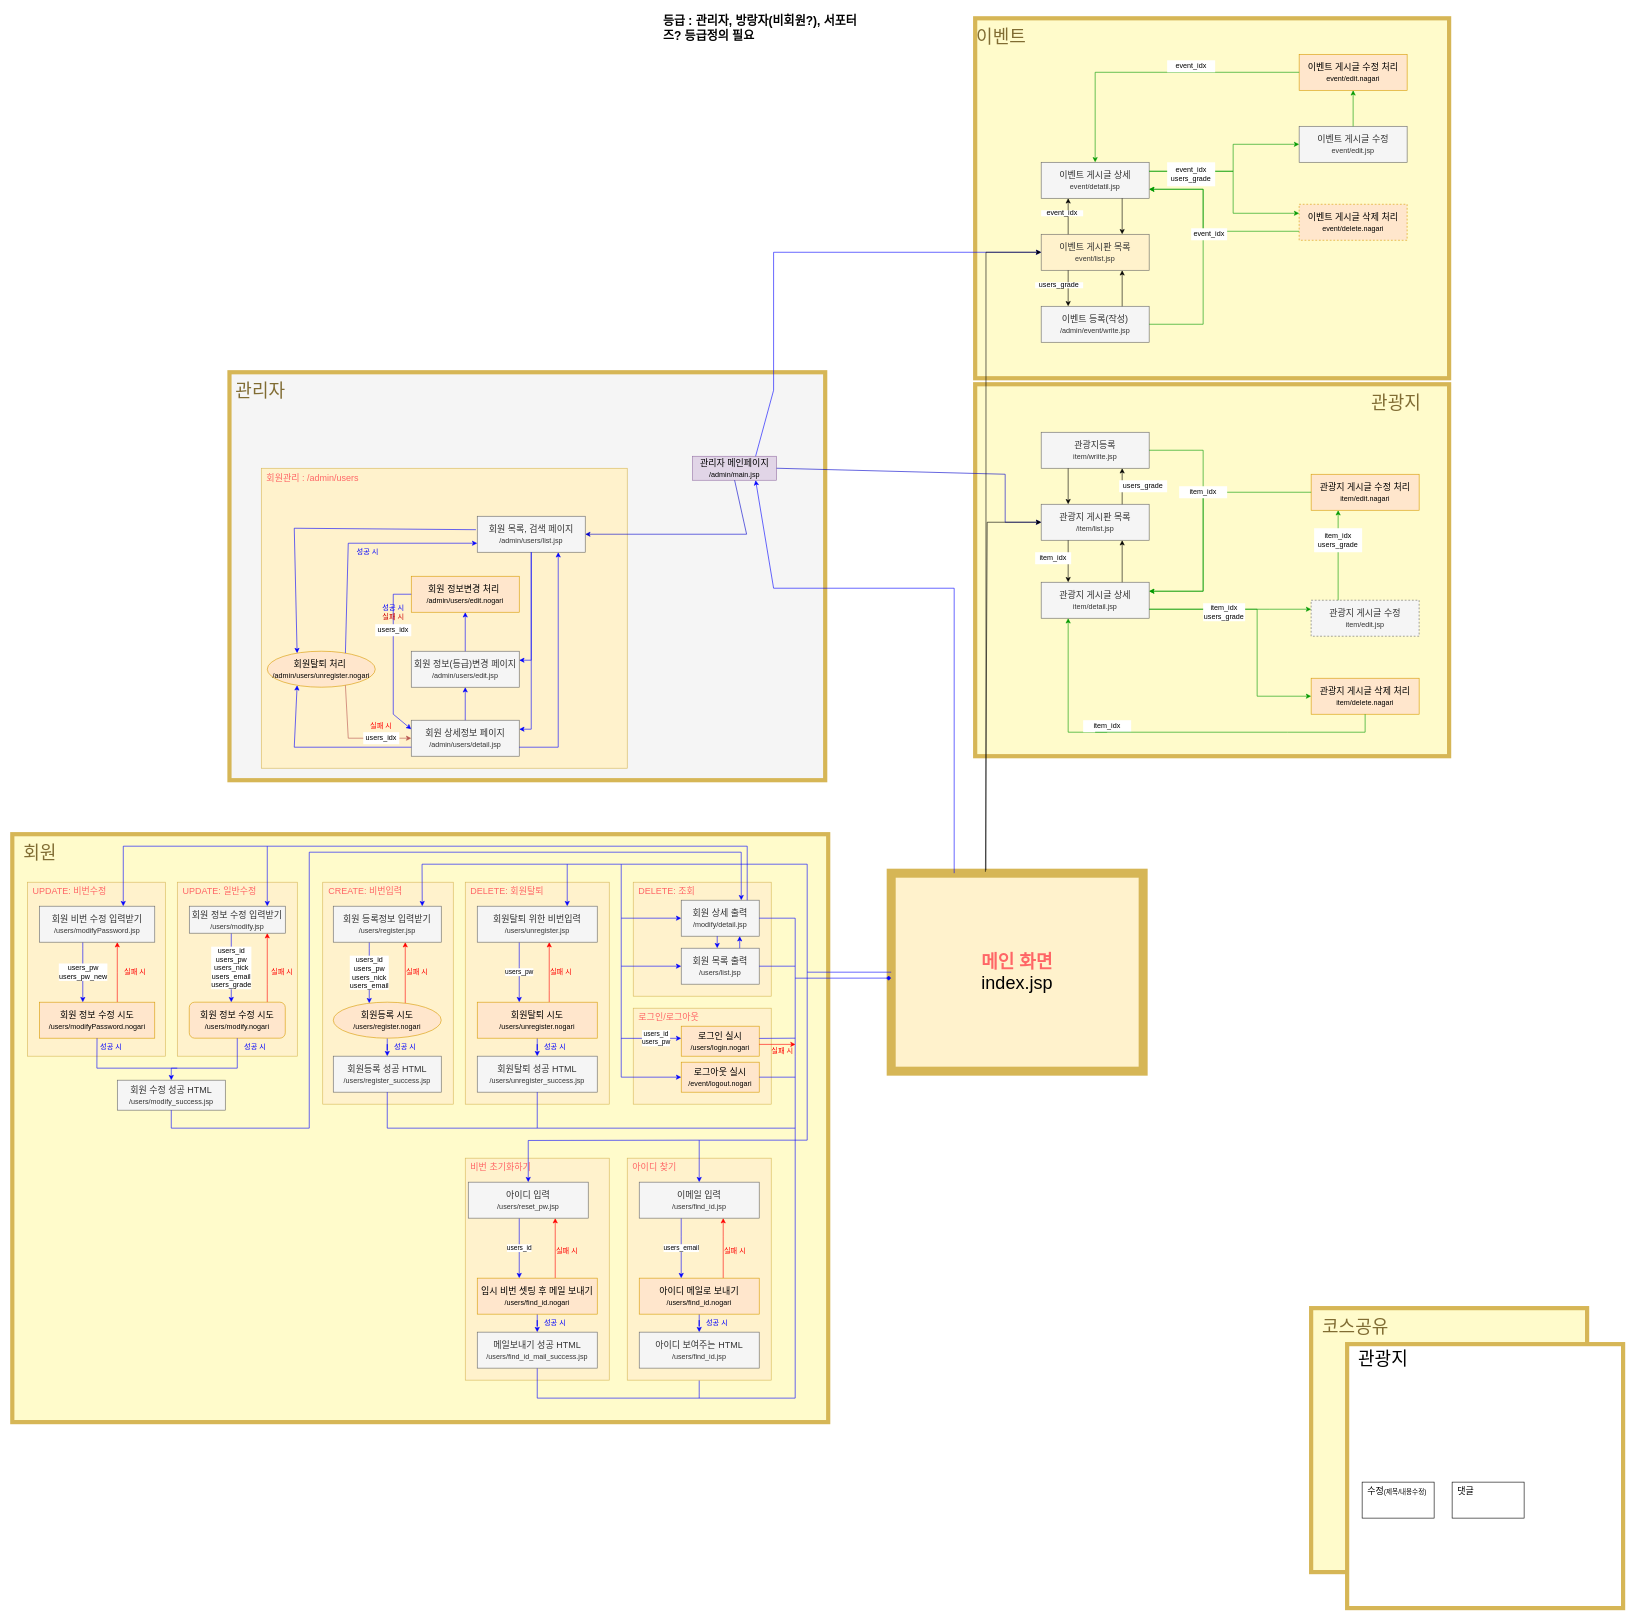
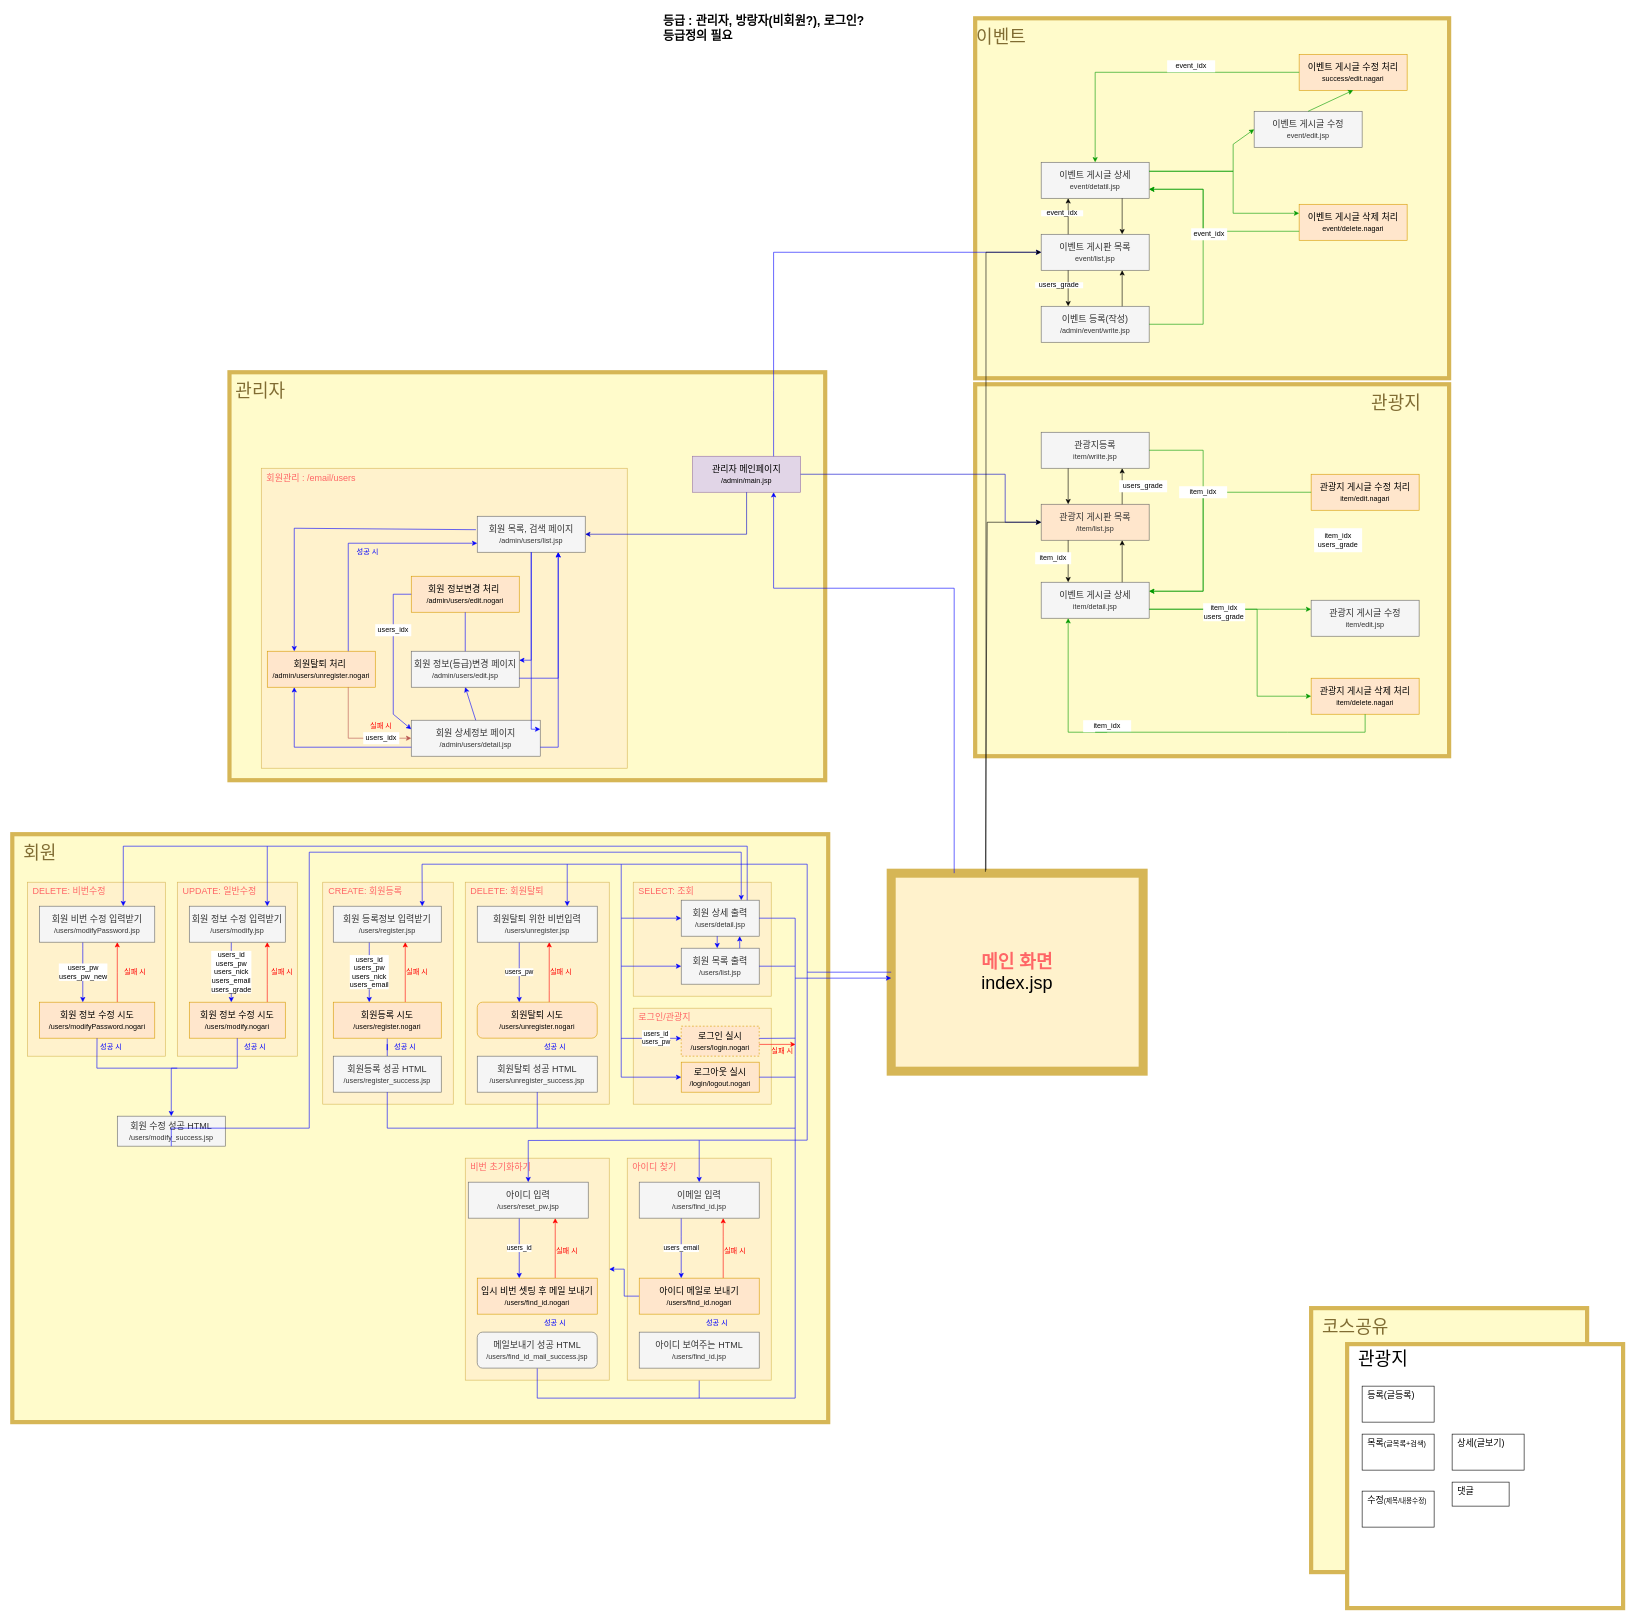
(757, 11) -> (753, 11)
(1353, 72) -> (1353, 72)
(1353, 144) -> (1308, 129)
(1191, 174) -> none
(1353, 222) -> (1353, 222)
(1095, 252) -> (1095, 252)
(258, 392) -> (258, 392)
(735, 468) -> (747, 474)
(318, 478) -> (317, 478)
(1338, 515) -> none
(1095, 522) -> (1095, 522)
(1095, 600) -> (1095, 600)
(393, 612) -> none
(465, 617) -> (465, 615)
(1365, 618) -> (1365, 618)
(321, 669) -> (321, 669)
none -> (537, 678)
(465, 738) -> (476, 738)
(69, 892) -> (69, 892)
(364, 892) -> (364, 892)
(666, 892) -> (666, 892)
(720, 918) -> (720, 918)
(237, 920) -> (237, 924)
(885, 978) -> (885, 978)
(673, 1018) -> (668, 1018)
(237, 1020) -> (237, 1020)
(387, 1020) -> (387, 1020)
(537, 1020) -> (537, 1020)
(720, 1041) -> (720, 1041)
(537, 1047) -> none
(387, 1050) -> (387, 1052)
(720, 1077) -> (720, 1077)
(171, 1095) -> (171, 1131)
(537, 1323) -> none
(699, 1323) -> (624, 1296)
(537, 1350) -> (537, 1350)
none -> (1398, 1404)
none -> (1398, 1452)
none -> (1488, 1452)
(1398, 1500) -> (1398, 1509)
(1488, 1500) -> (1481, 1494)
